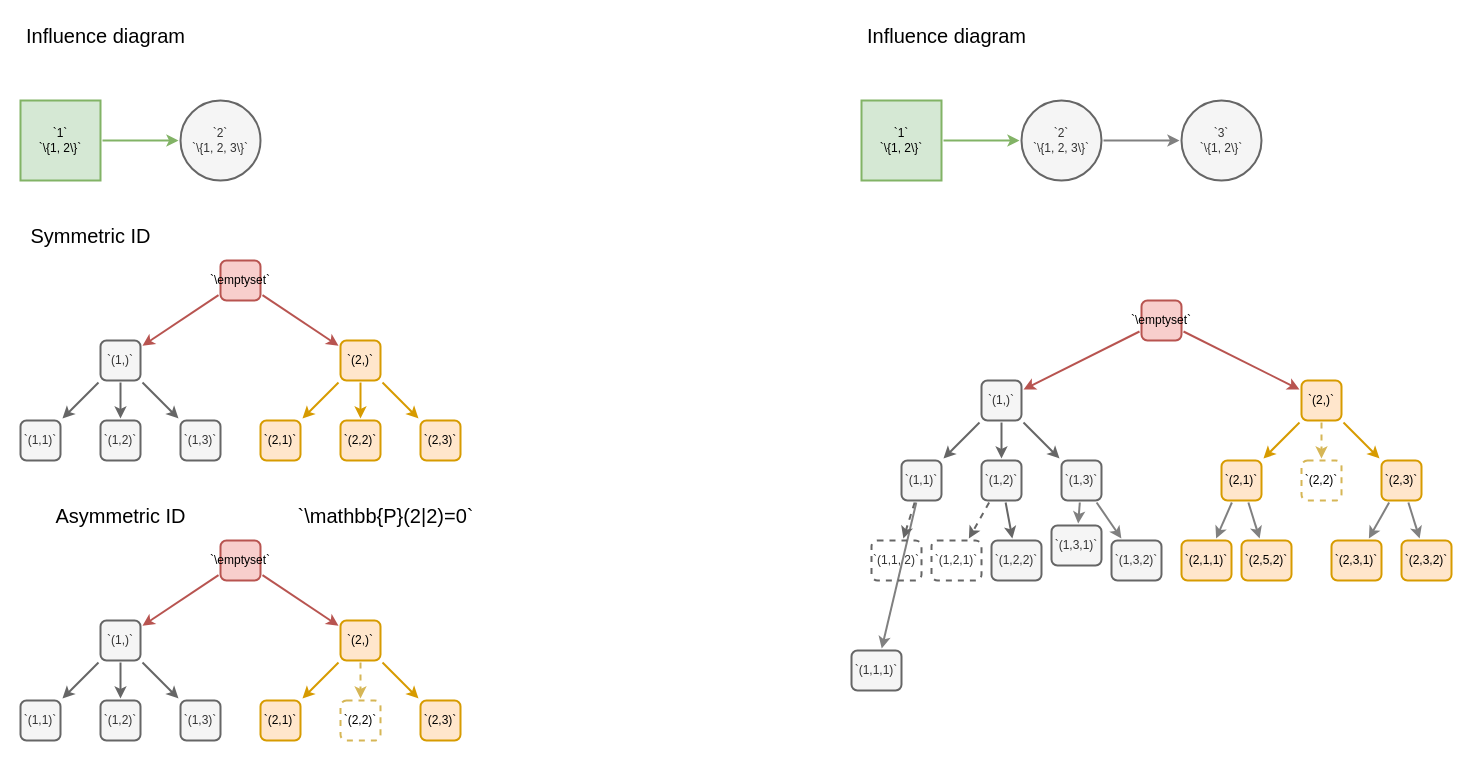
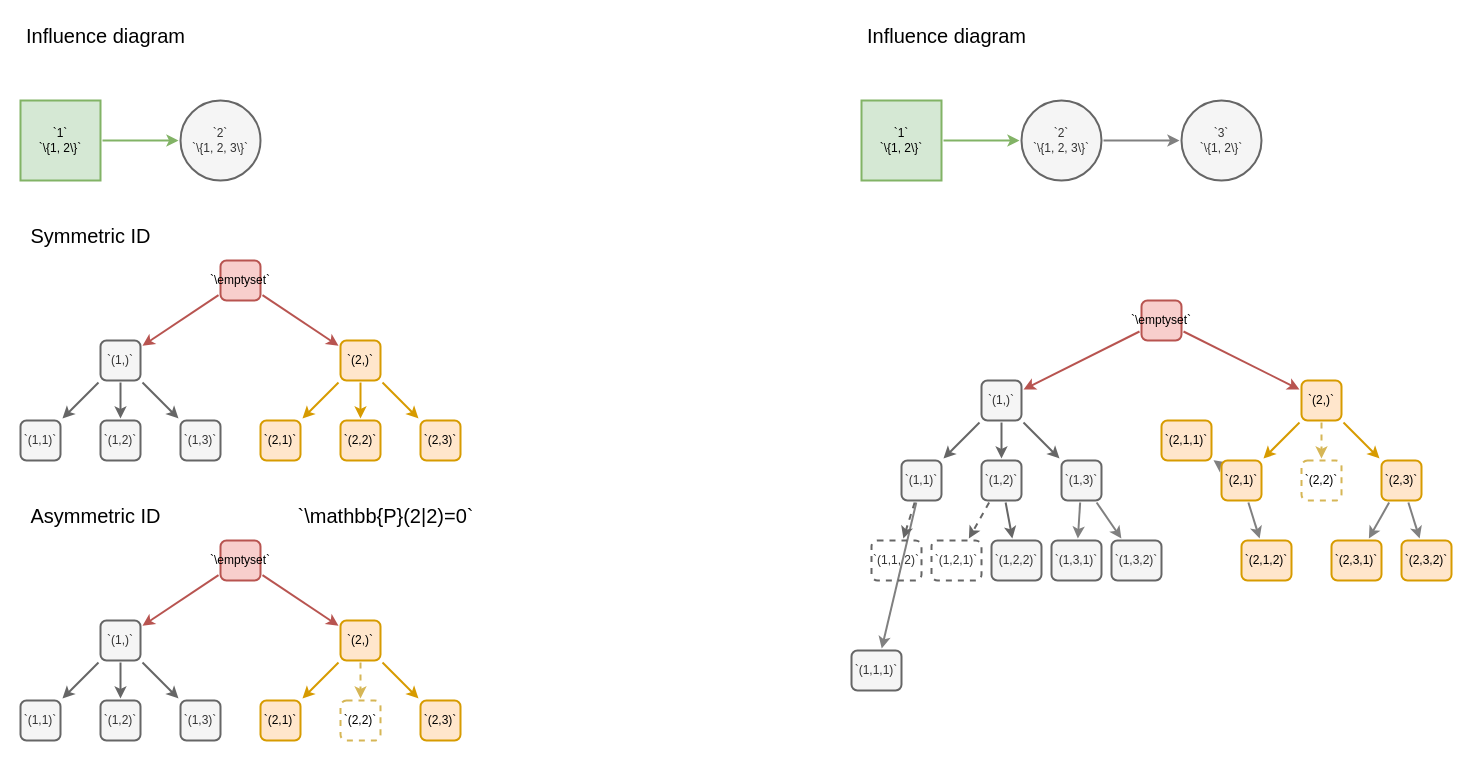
(121, 516) -> (96, 516)
(1077, 546) -> (1077, 561)
(1207, 561) -> (1187, 441)
(1267, 561) -> (1267, 561)
